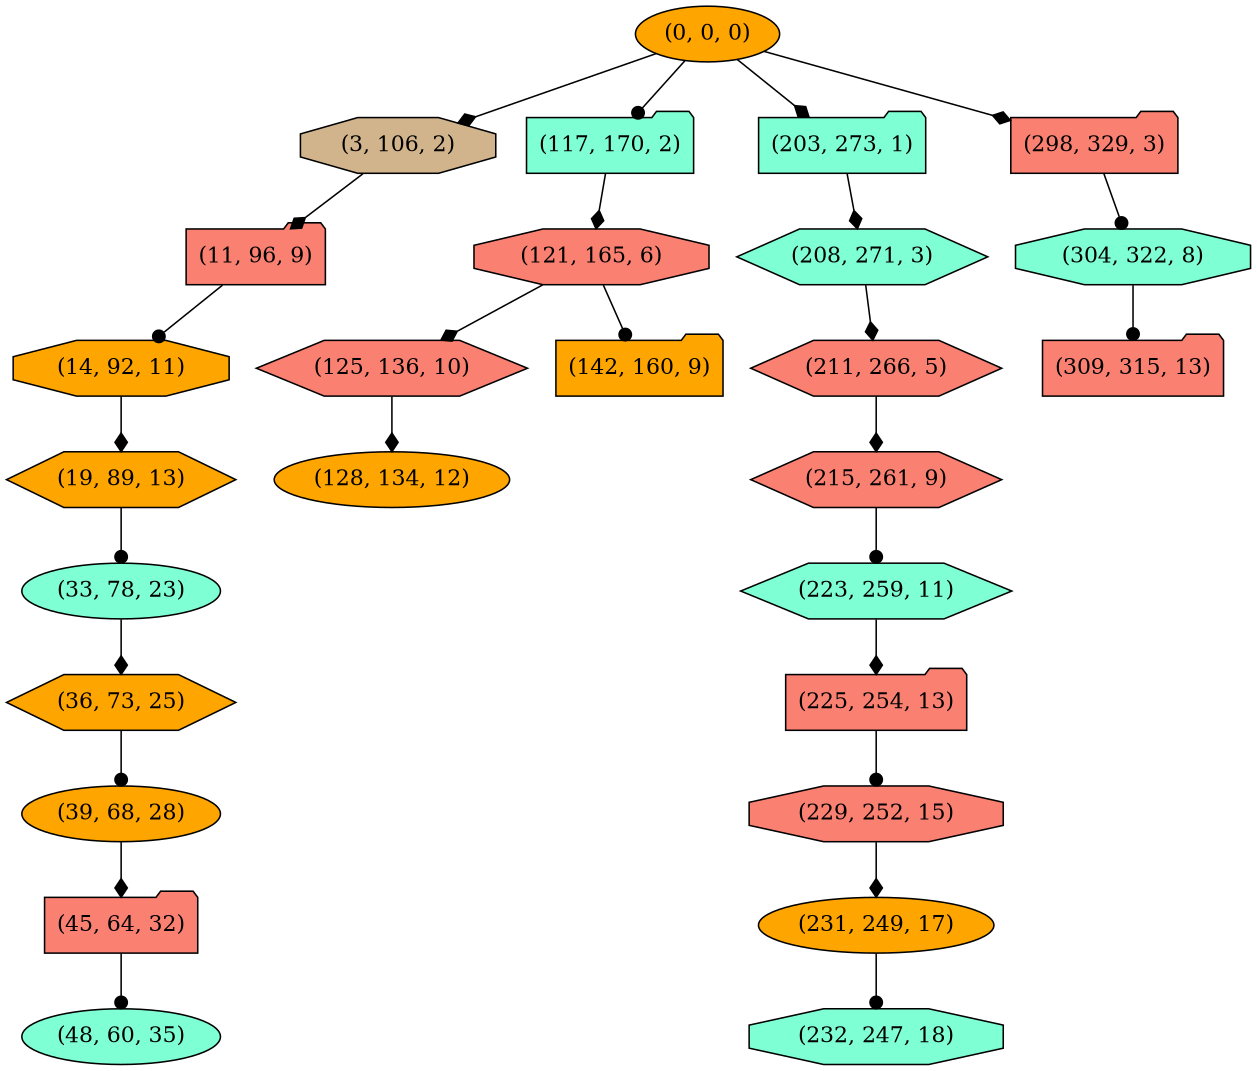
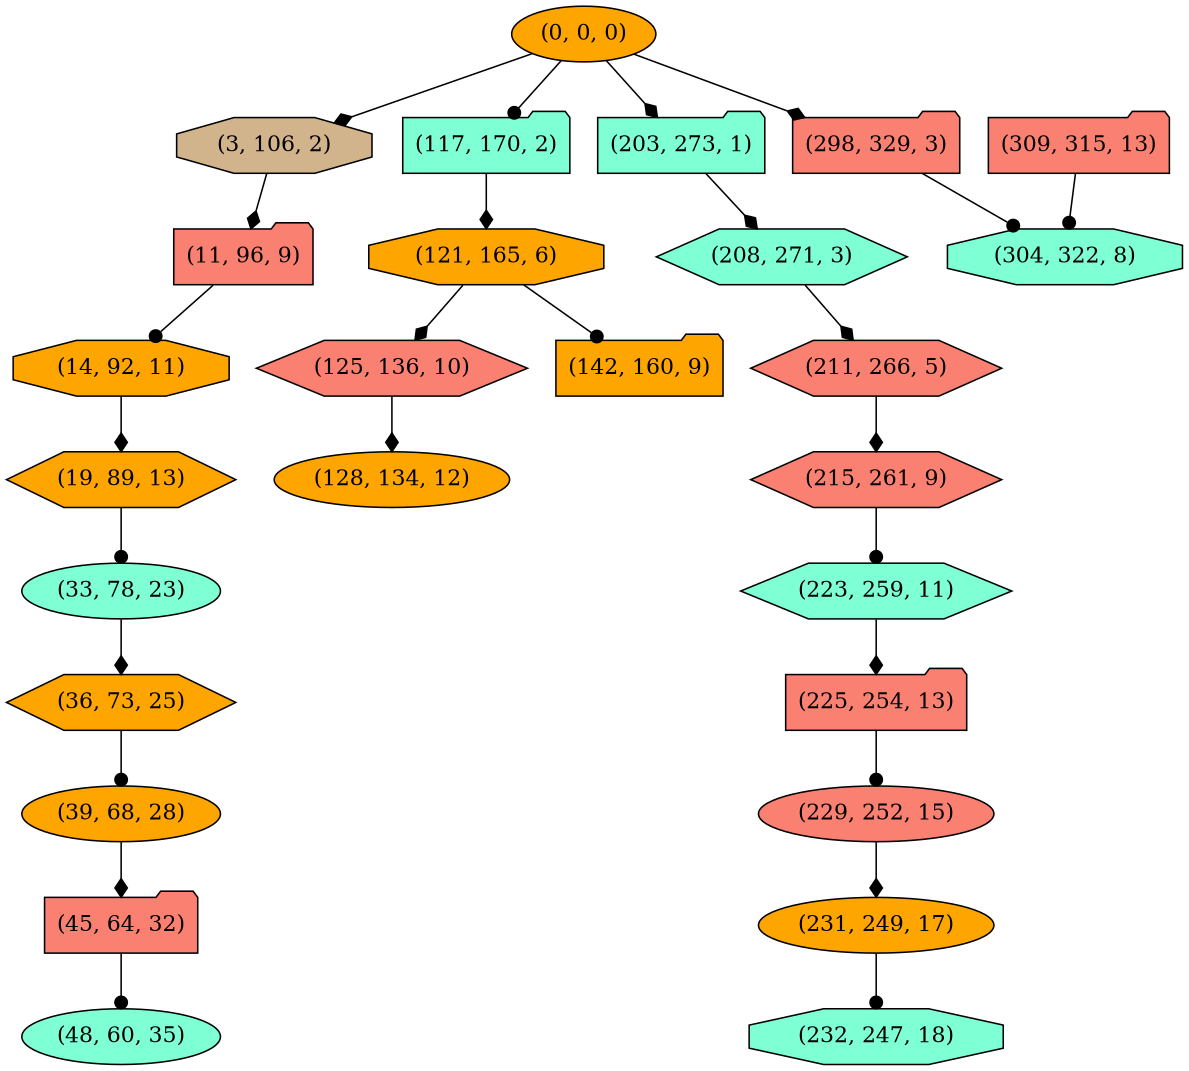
(592, 257) -> (486, 257)
(1133, 306) -> (1073, 195)
(876, 814) -> (876, 814)
